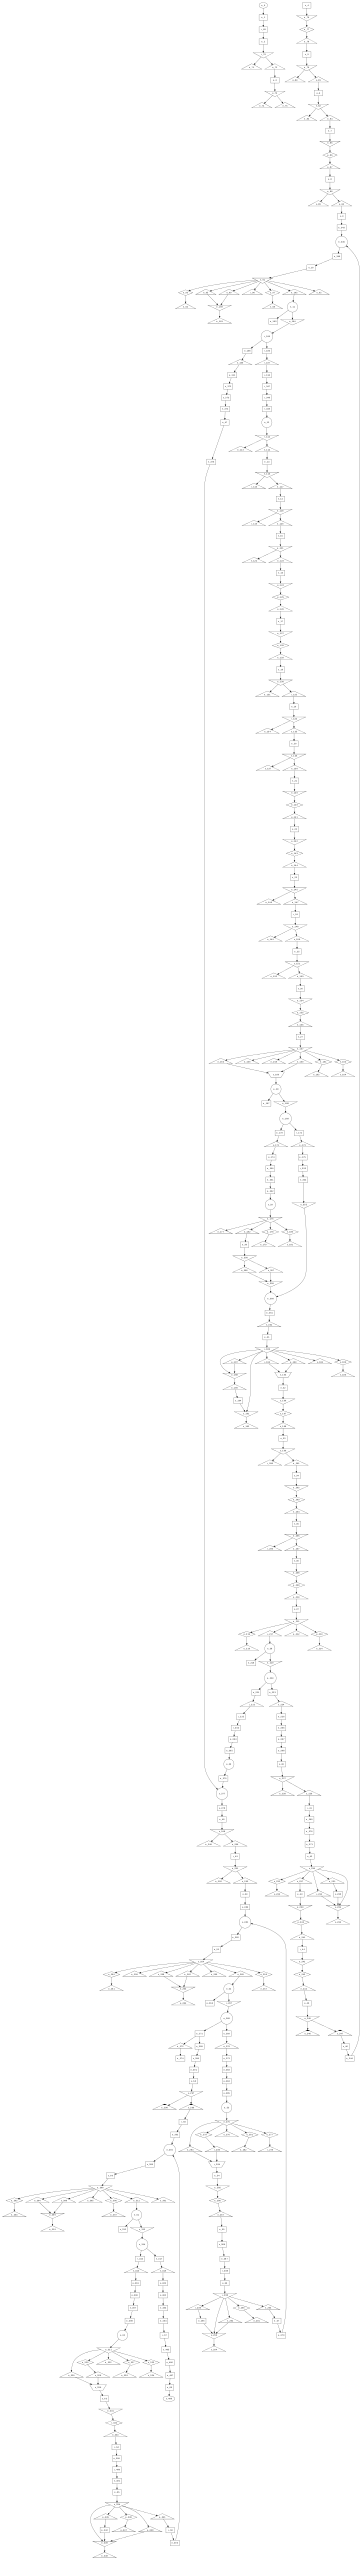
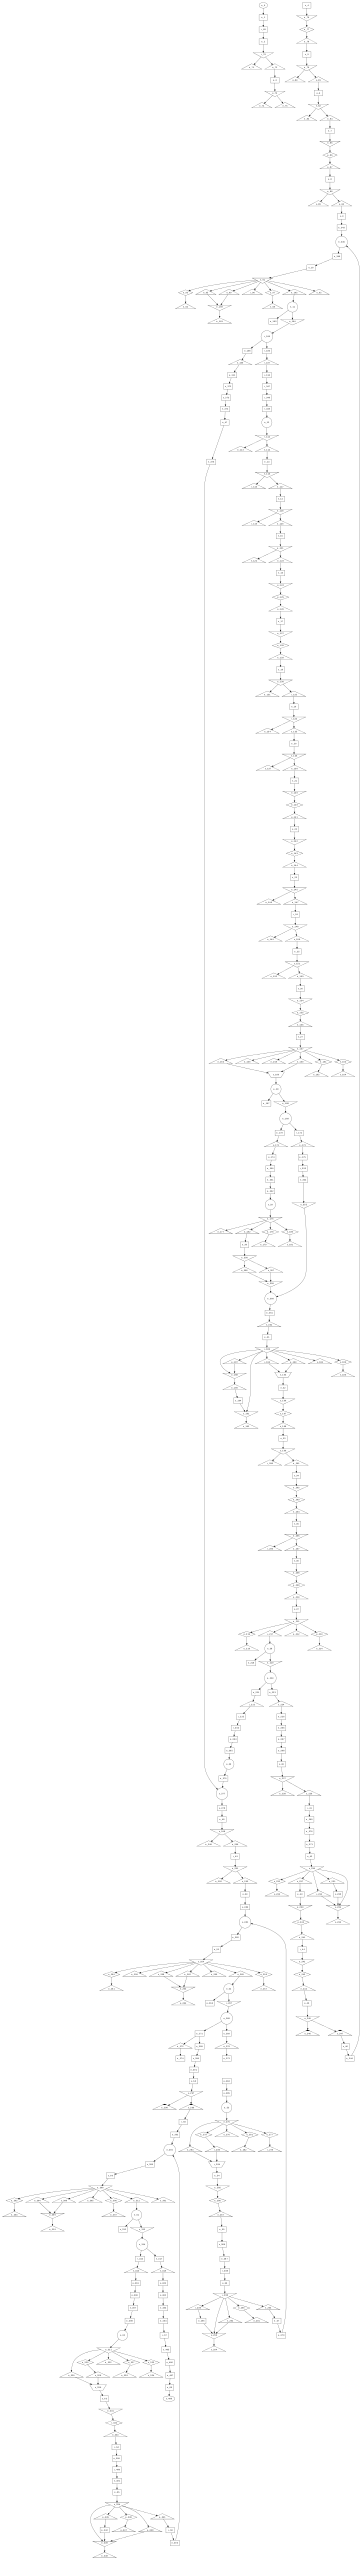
(227, 2070) -> none
